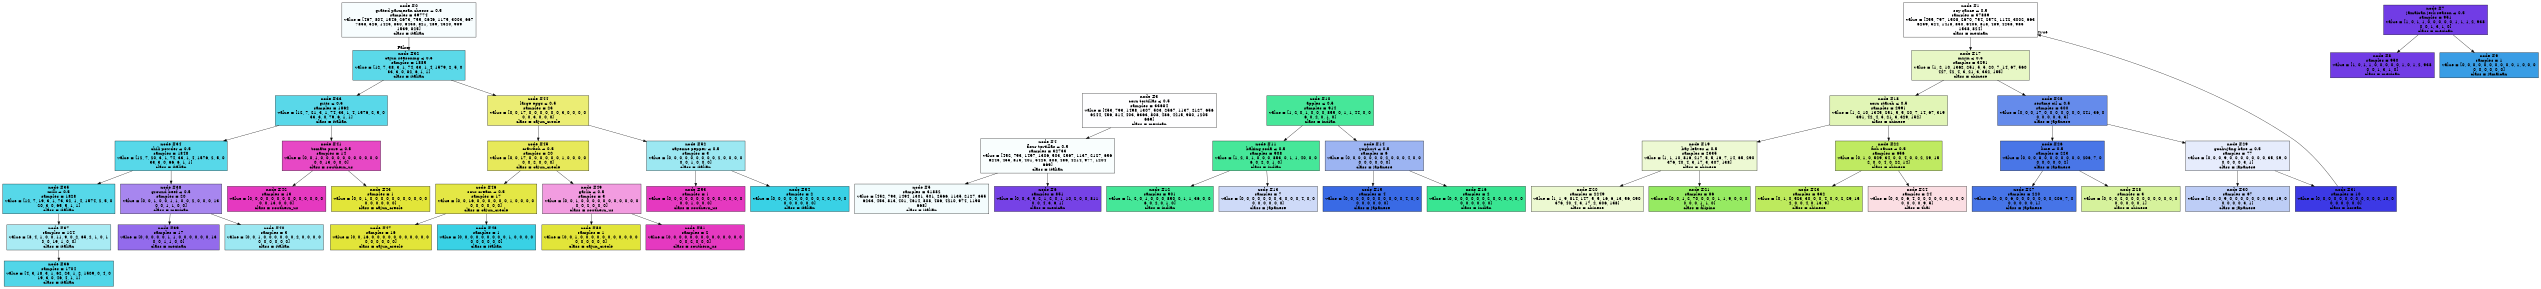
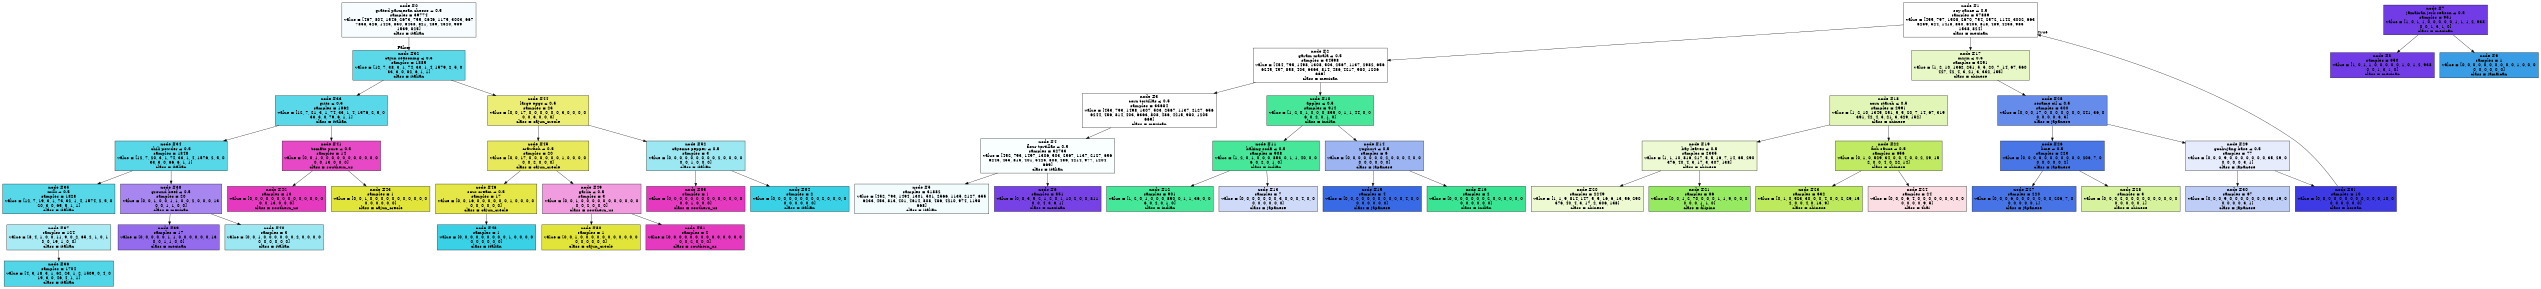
none -> (1320, 65)
(1931, 87) -> none
(59, 218) -> none
(381, 237) -> none
